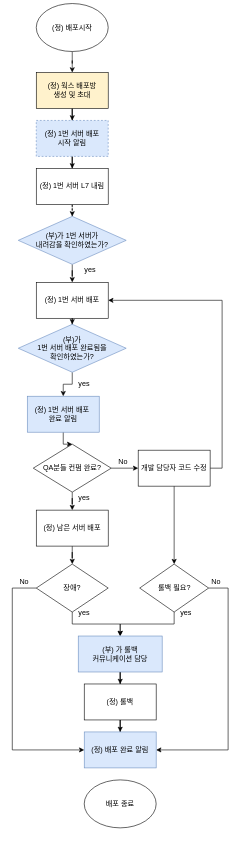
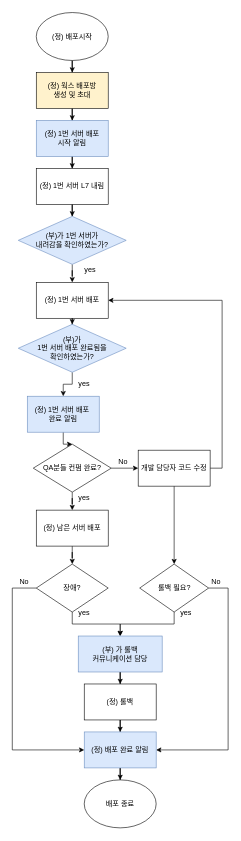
(72, 27) -> (72, 36)
(72, 138) -> (72, 138)
(72, 212) -> (72, 212)
none -> (120, 776)
